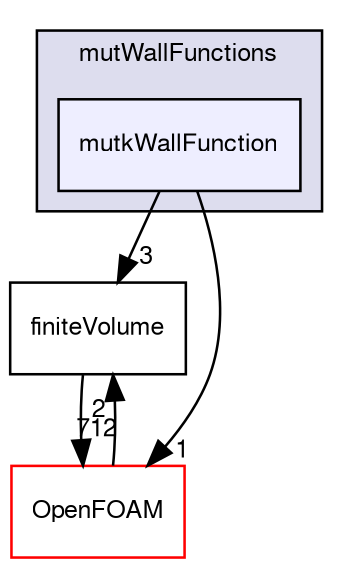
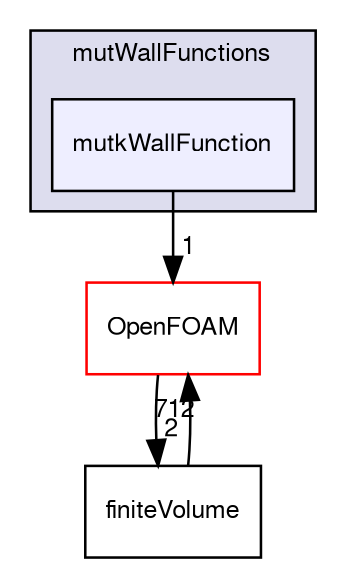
(143, 227) -> none
